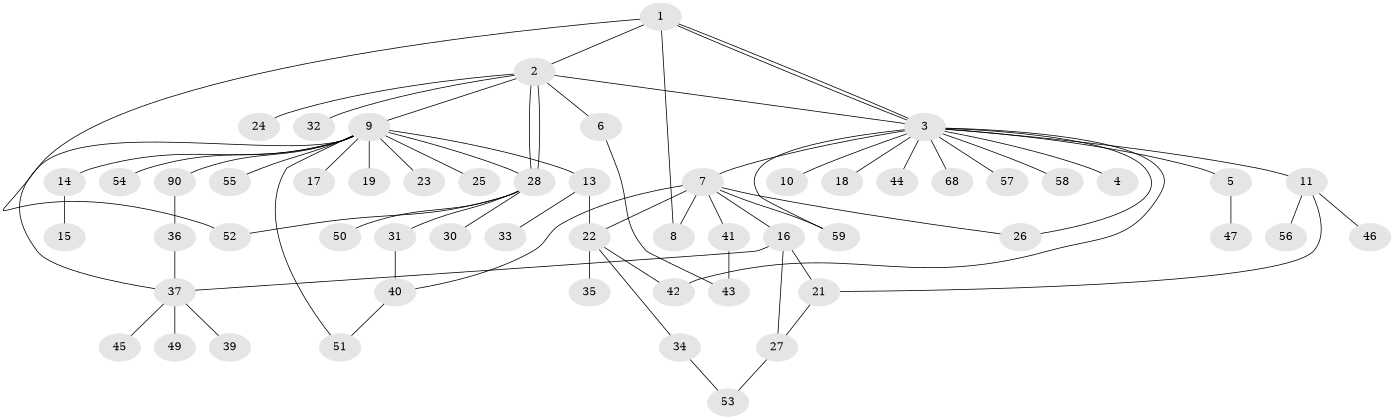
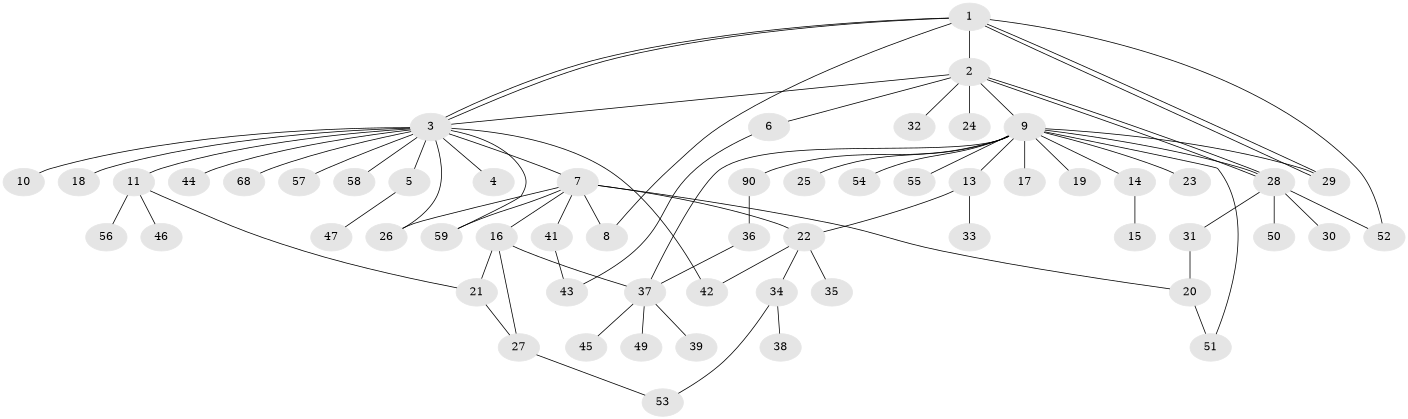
none -> (1329, 182)
(395, 292) -> (1190, 292)
none -> (781, 347)
